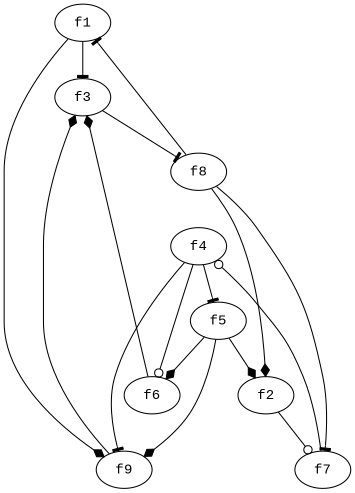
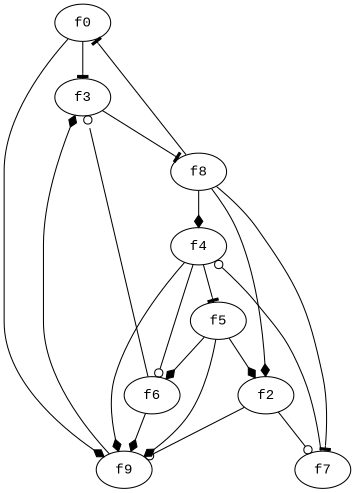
(83, 23) -> (83, 23)
none -> (199, 203)
(119, 252) -> (119, 252)
(127, 347) -> (127, 347)
none -> (140, 426)
none -> (199, 431)
